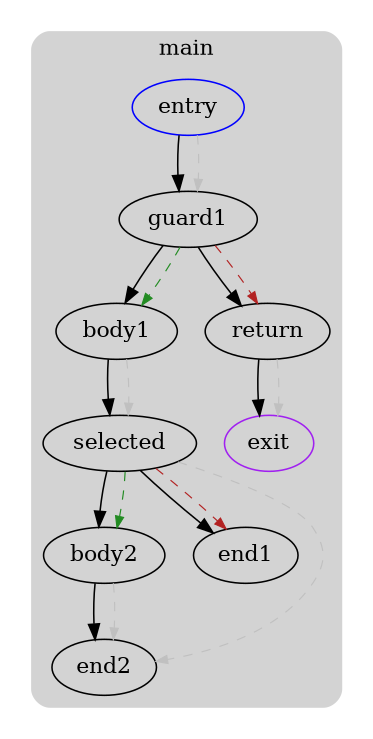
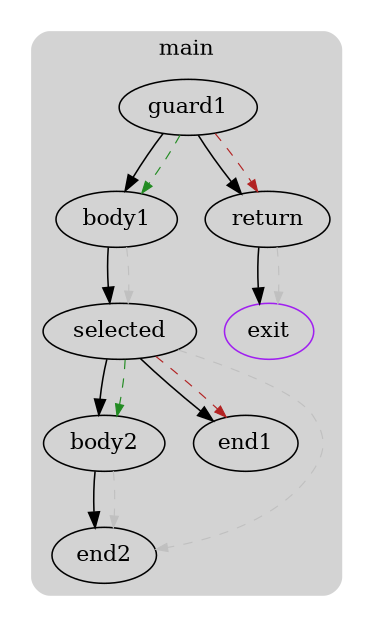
(188, 107) -> none
